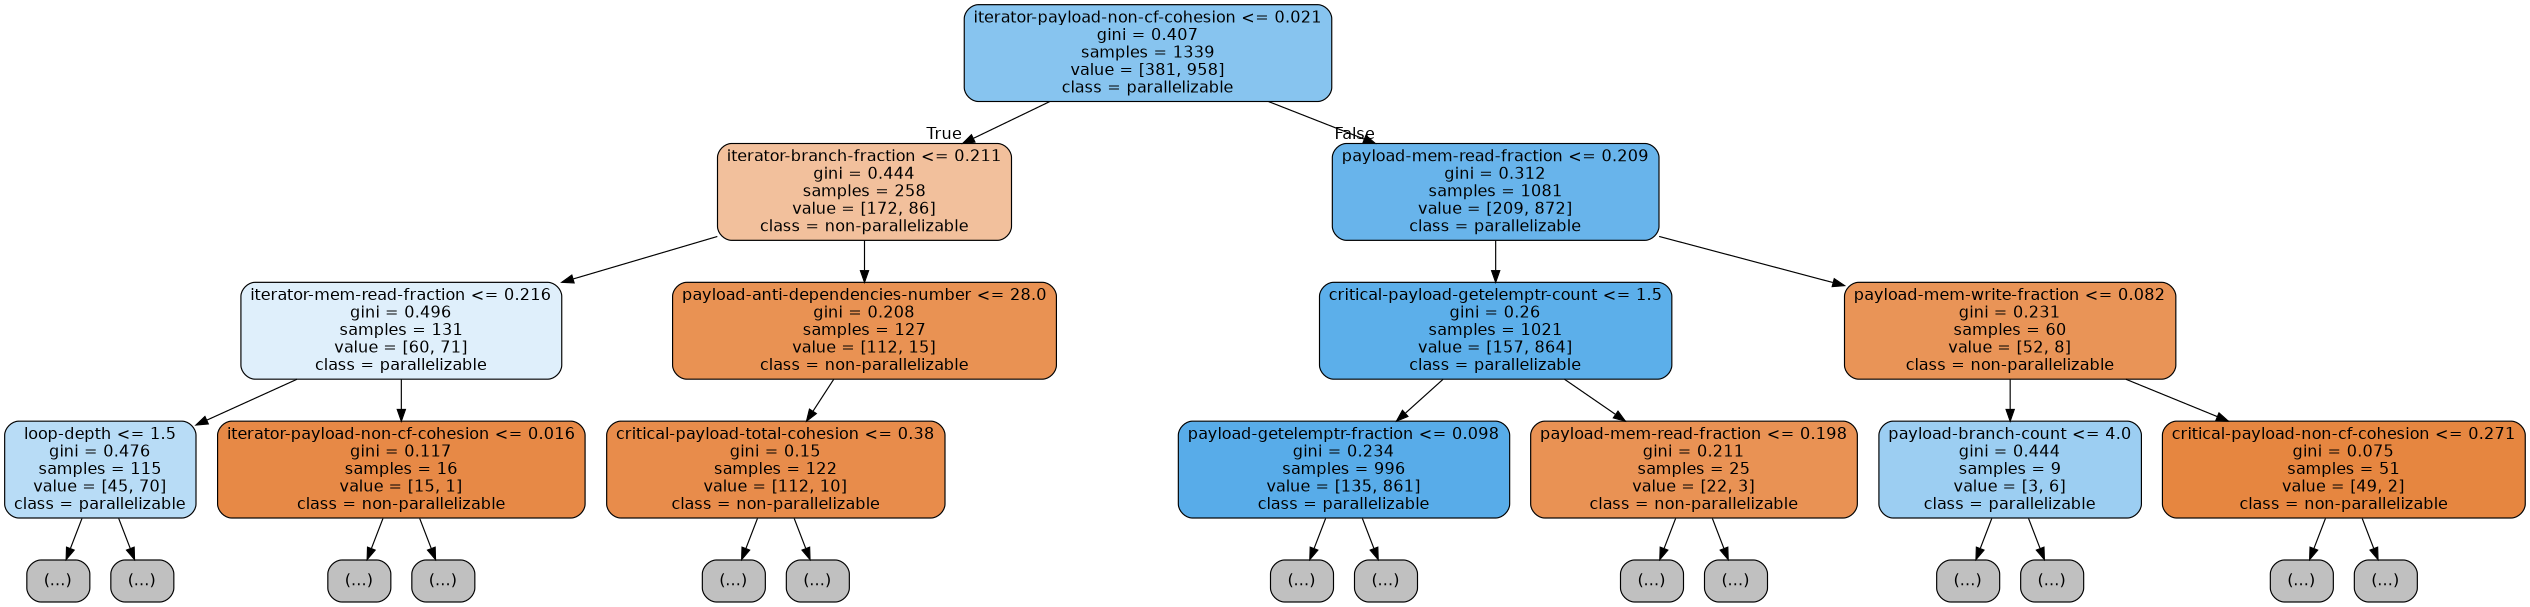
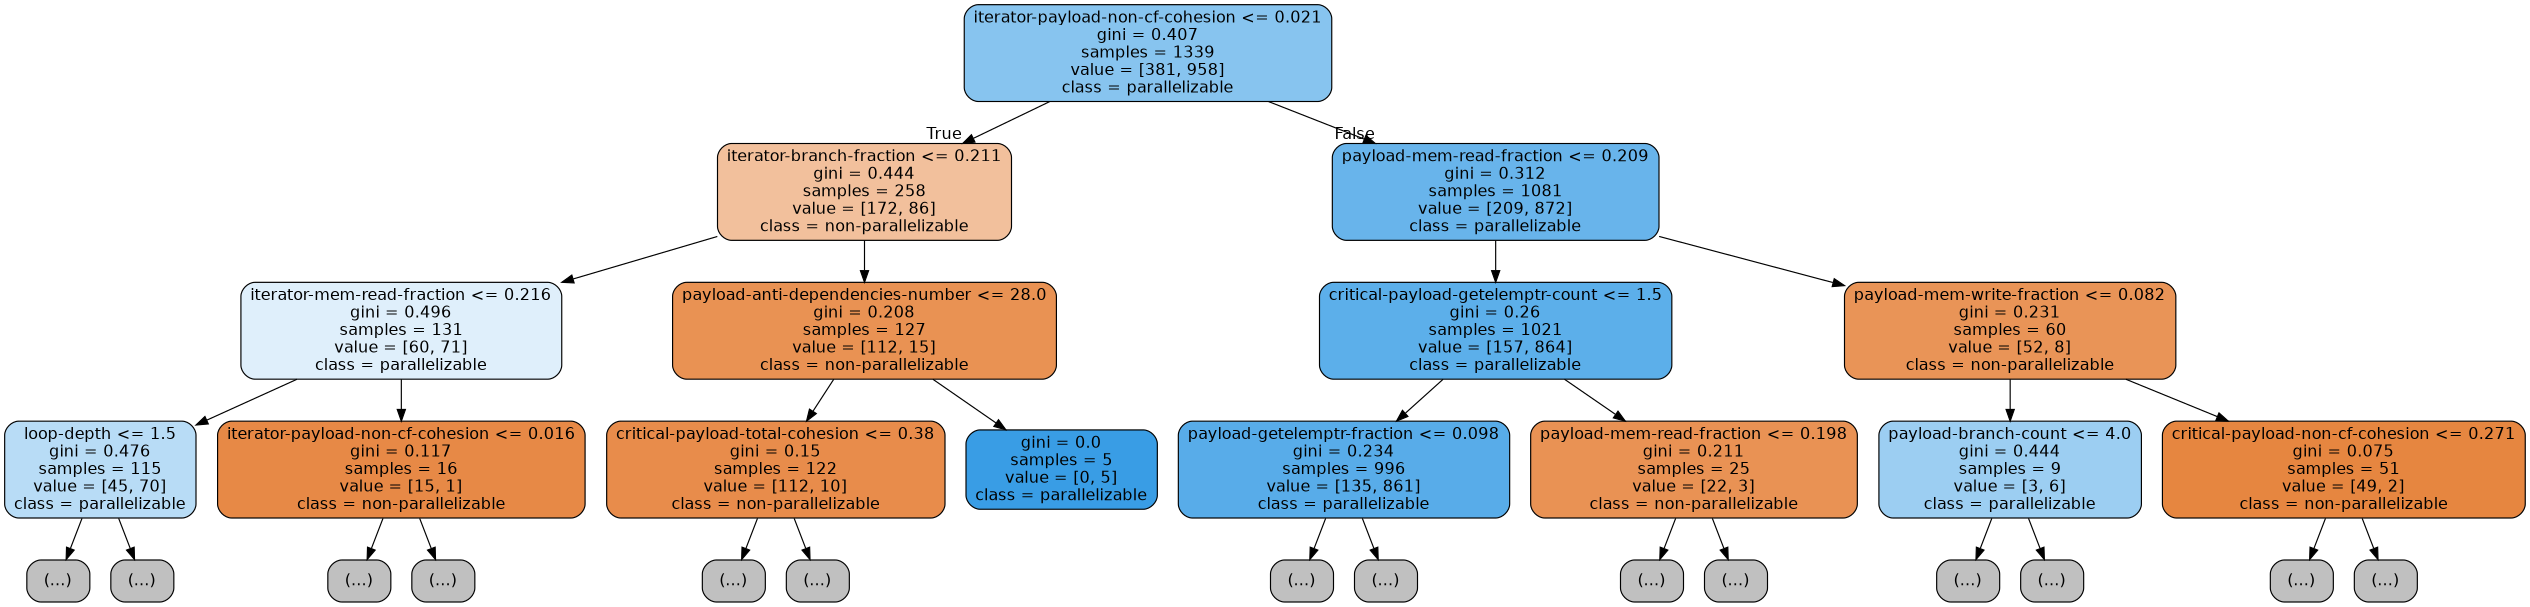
none -> (1062, 470)
